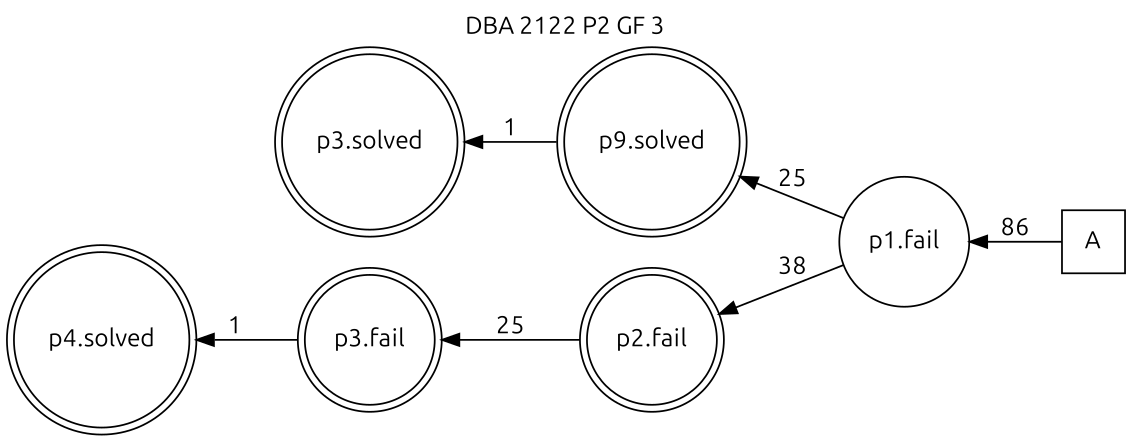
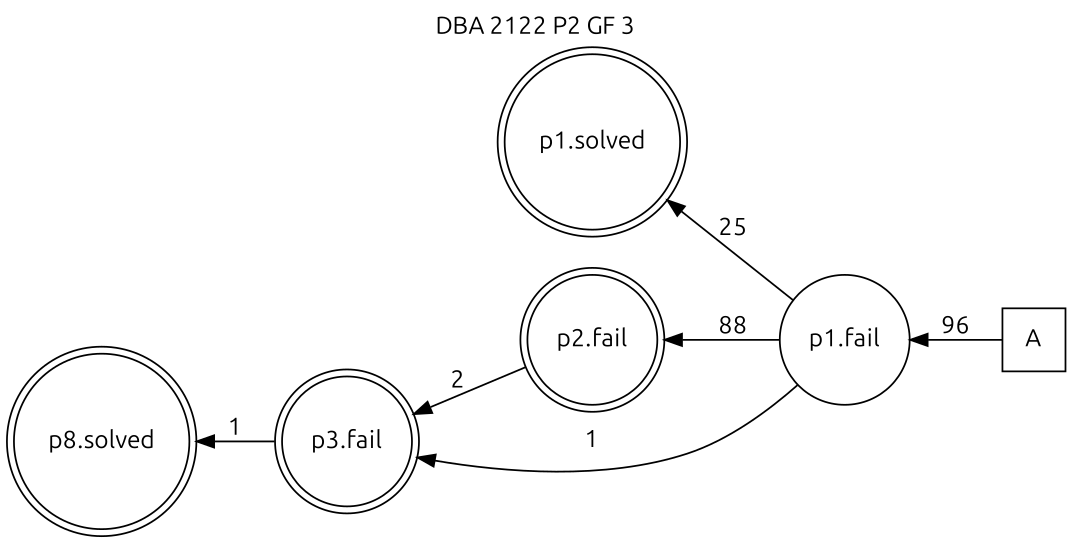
(370, 142) -> none
(652, 142) -> (592, 142)
(1016, 229) -> (956, 327)
(793, 267) -> (733, 327)
(511, 327) -> (458, 381)
(102, 340) -> (102, 441)
none -> (627, 467)
